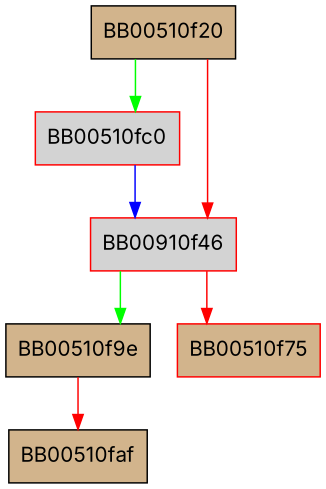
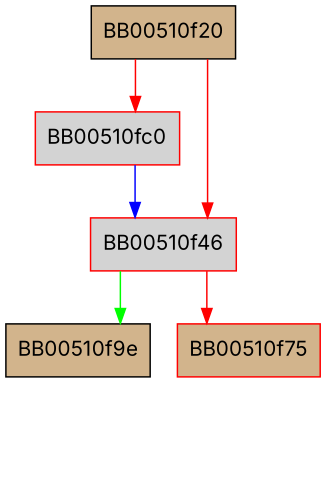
(135, 78) -> (135, 78)
(163, 244) -> (163, 244)
(78, 456) -> none
